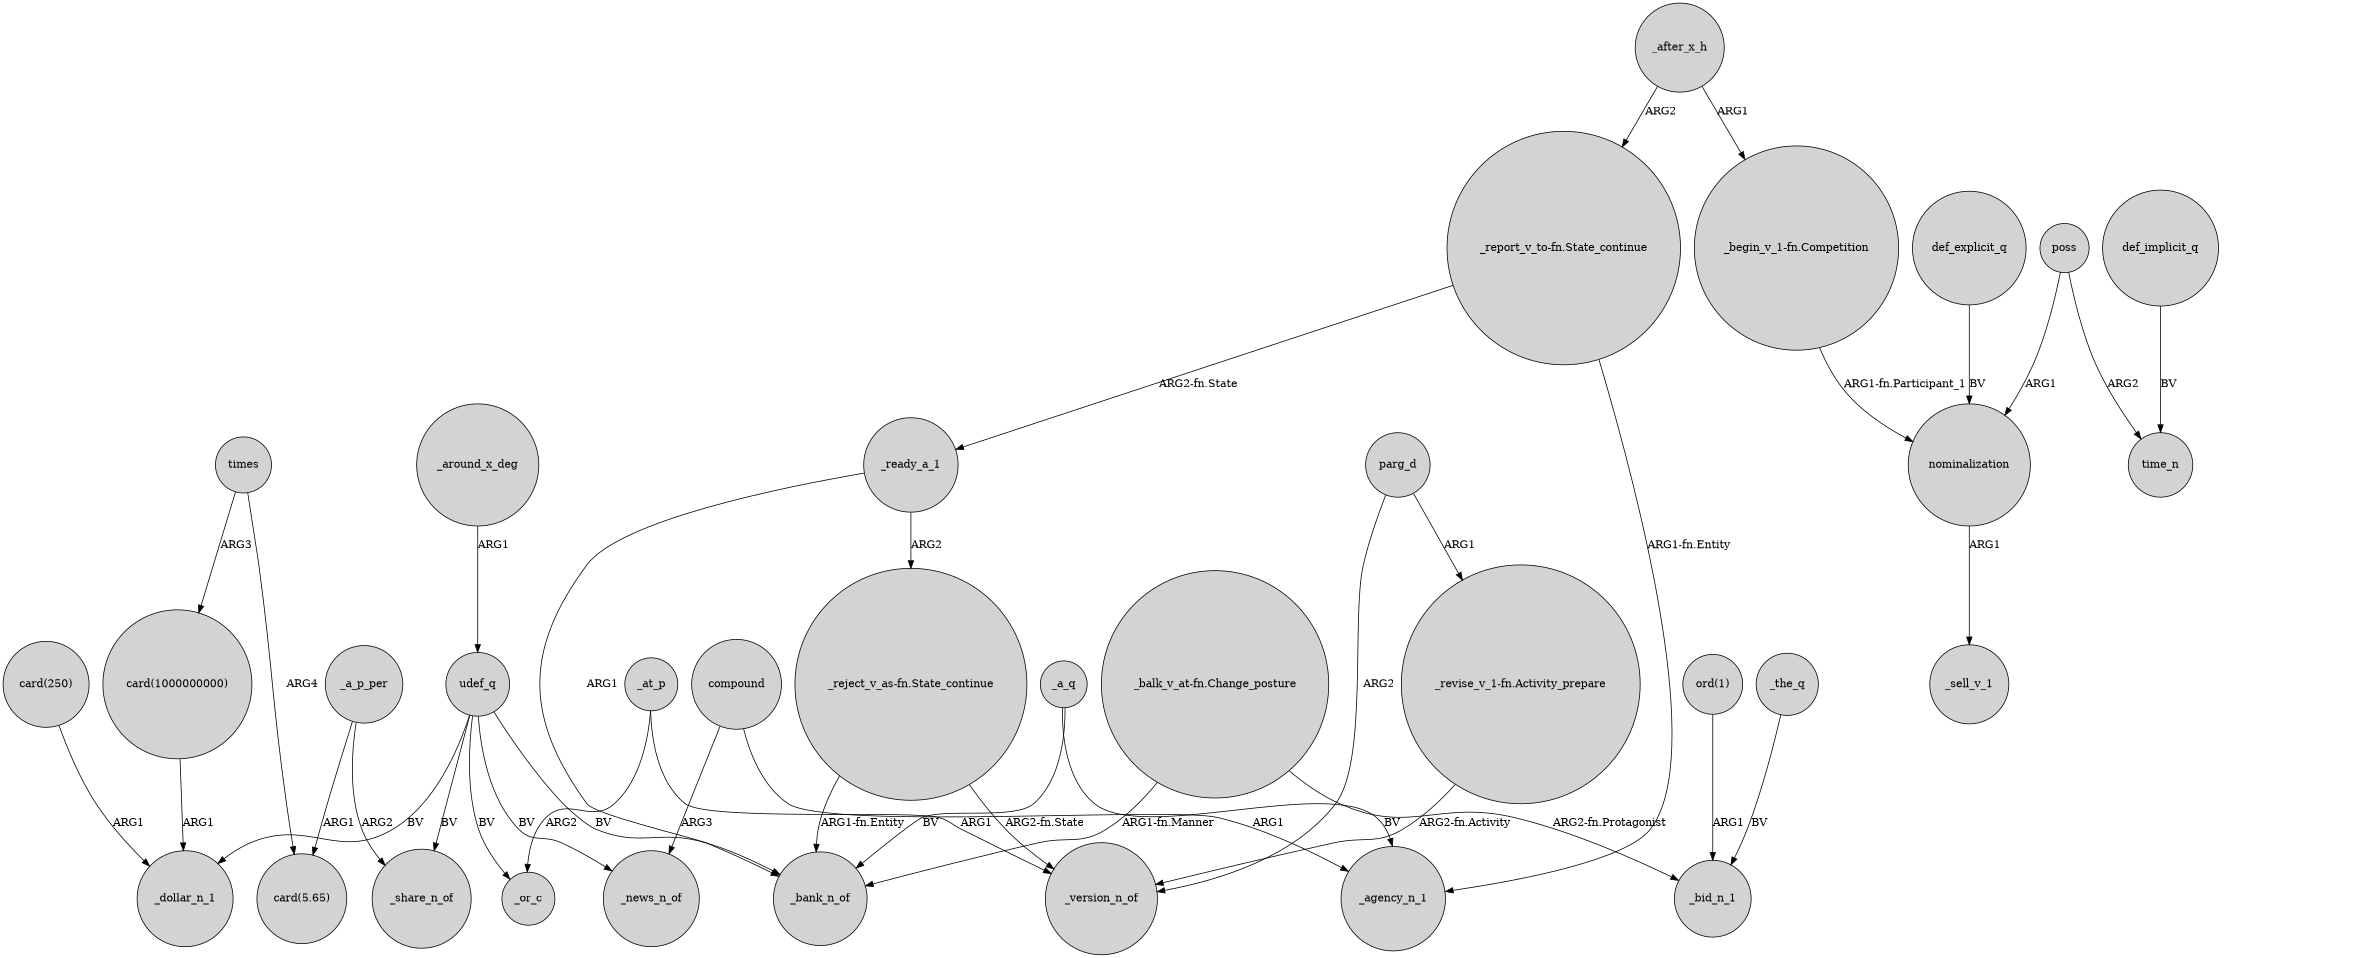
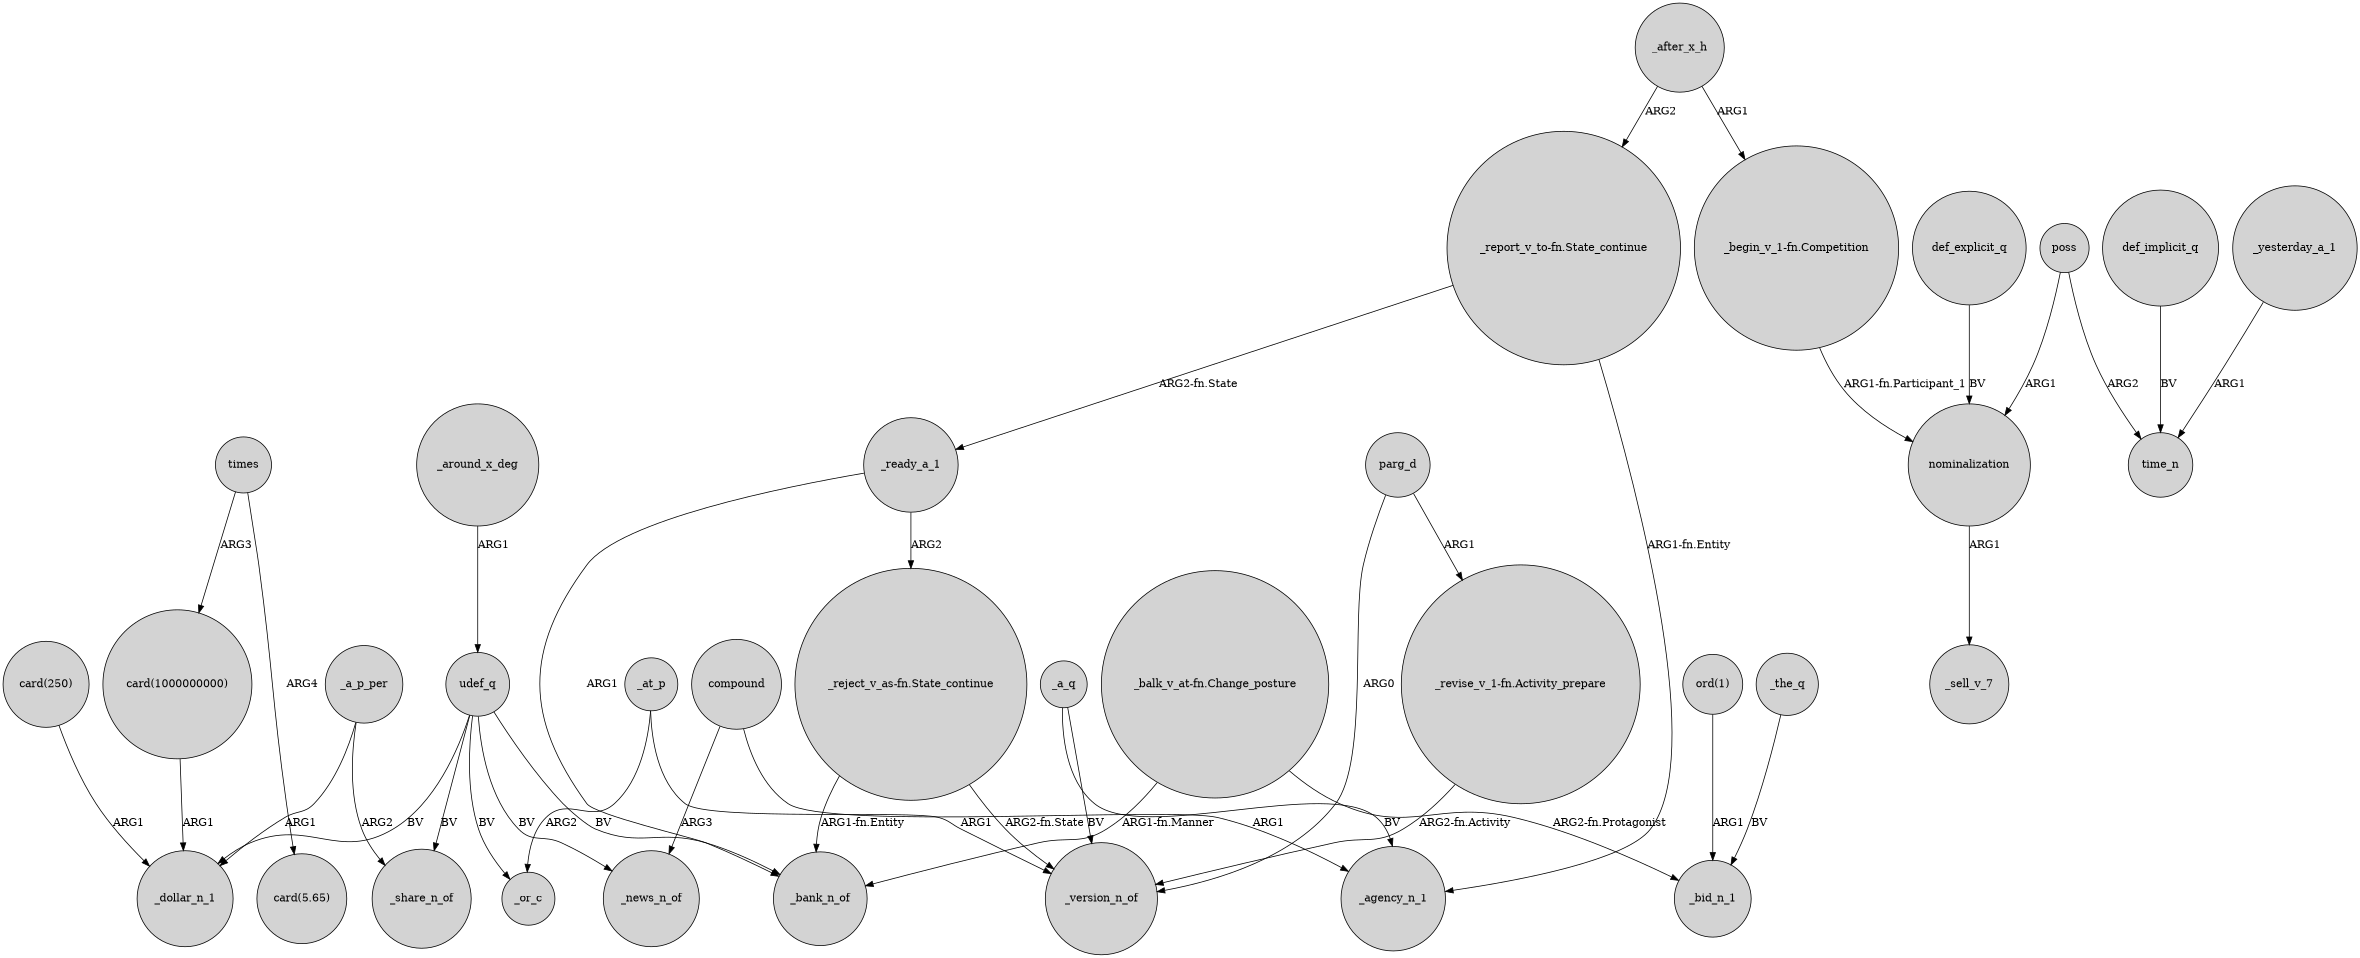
none -> (2295, 248)
(1379, 684) -> (1379, 684)
(1969, 684) -> (1969, 684)
(333, 784) -> (309, 808)
(1015, 811) -> (1079, 772)
